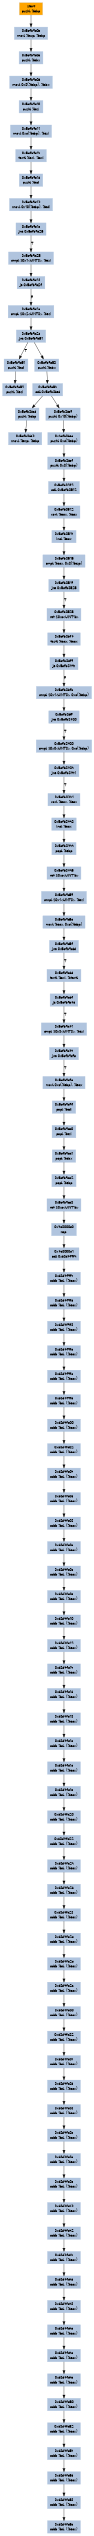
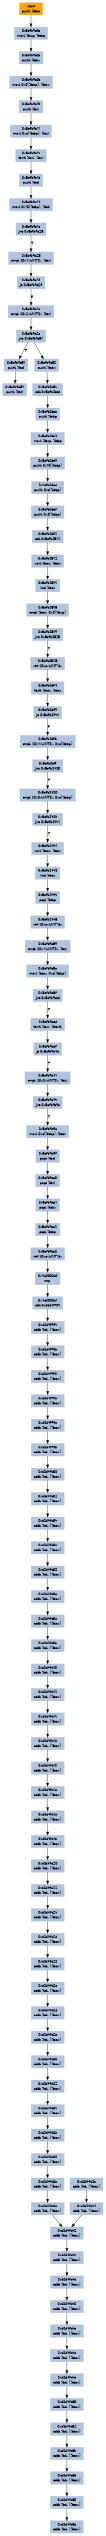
(54, 401) -> (48, 449)
(64, 488) -> (48, 537)
(64, 2170) -> (56, 2220)
